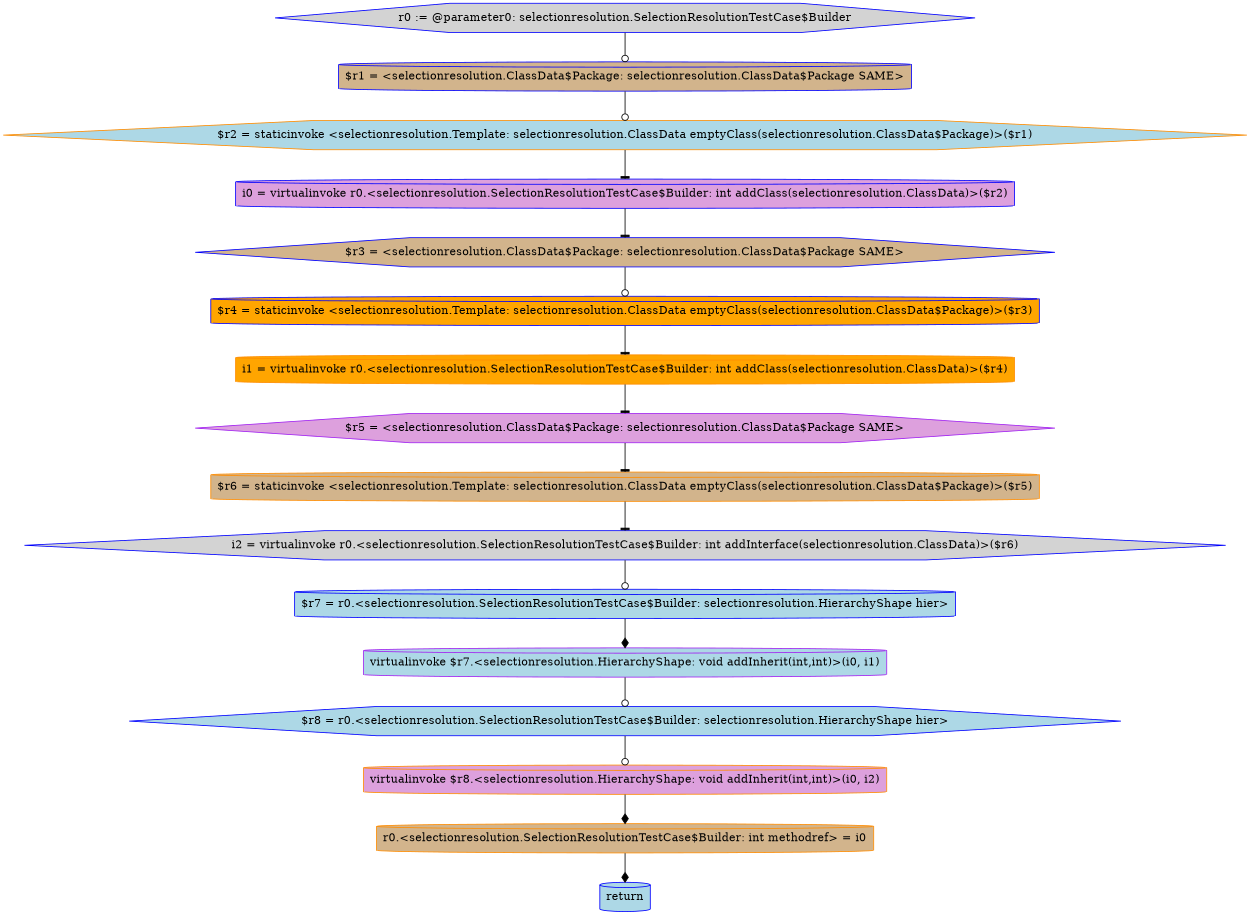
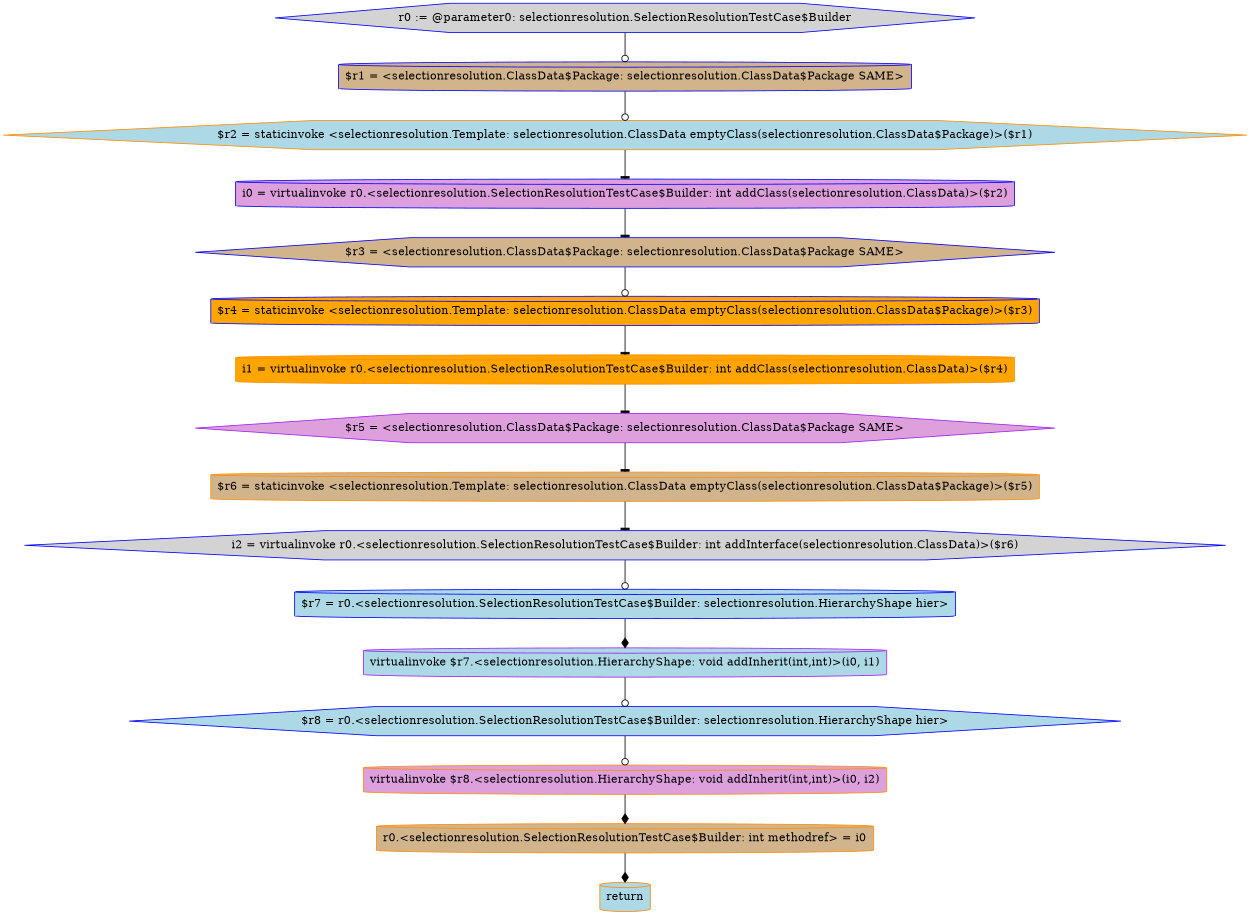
(625, 897) -> (625, 897)
